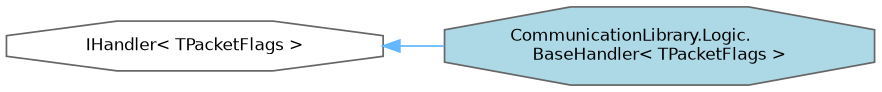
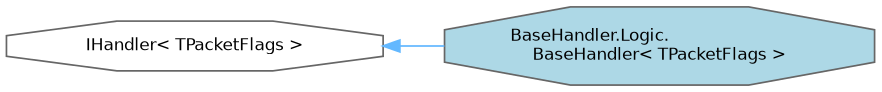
(660, 46) -> (660, 46)
